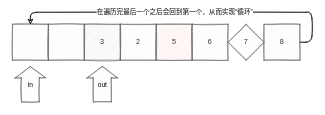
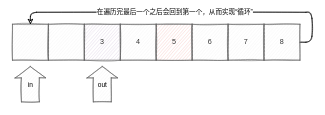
(138, 42) -> (138, 42)
(246, 42) -> (246, 42)
